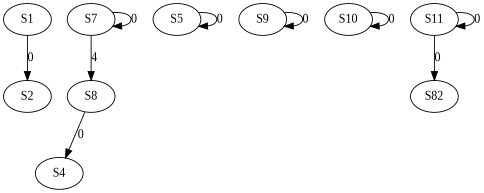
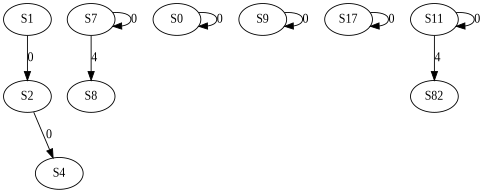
(177, 19) -> (177, 19)
(349, 19) -> (349, 19)
(437, 58) -> (437, 58)
(77, 131) -> (42, 131)
